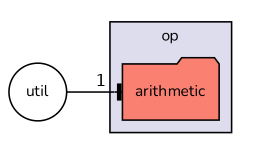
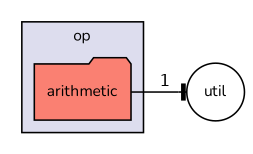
(90, 92) -> (155, 92)
